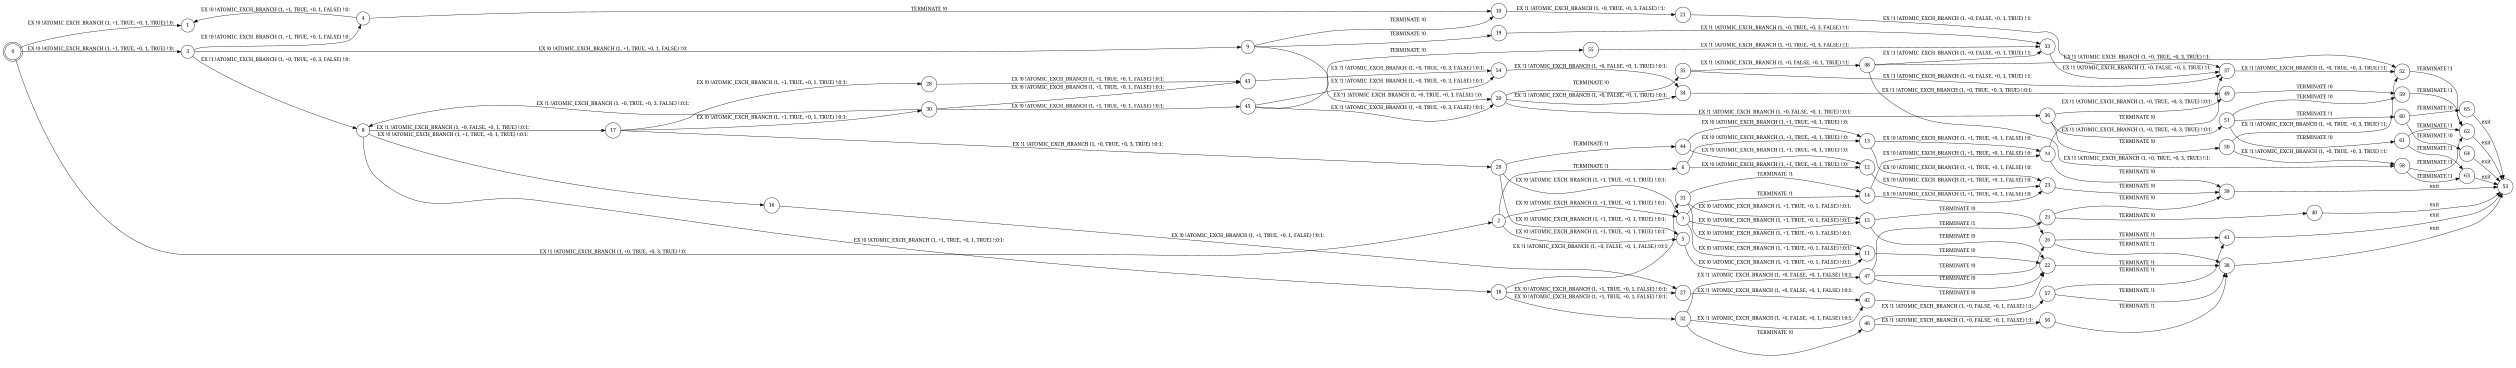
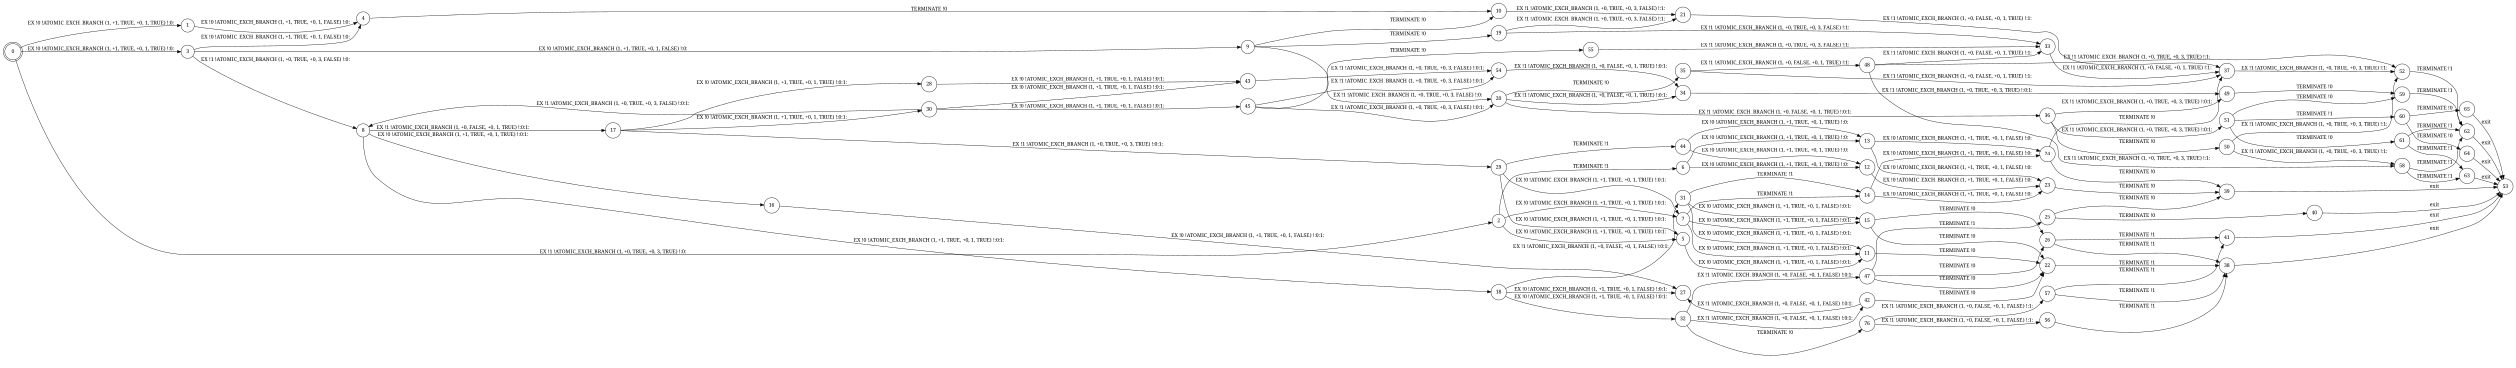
(277, 12) -> (274, 33)
none -> (1590, 27)
(1773, 297) -> (1775, 314)
(1867, 324) -> (1867, 324)
